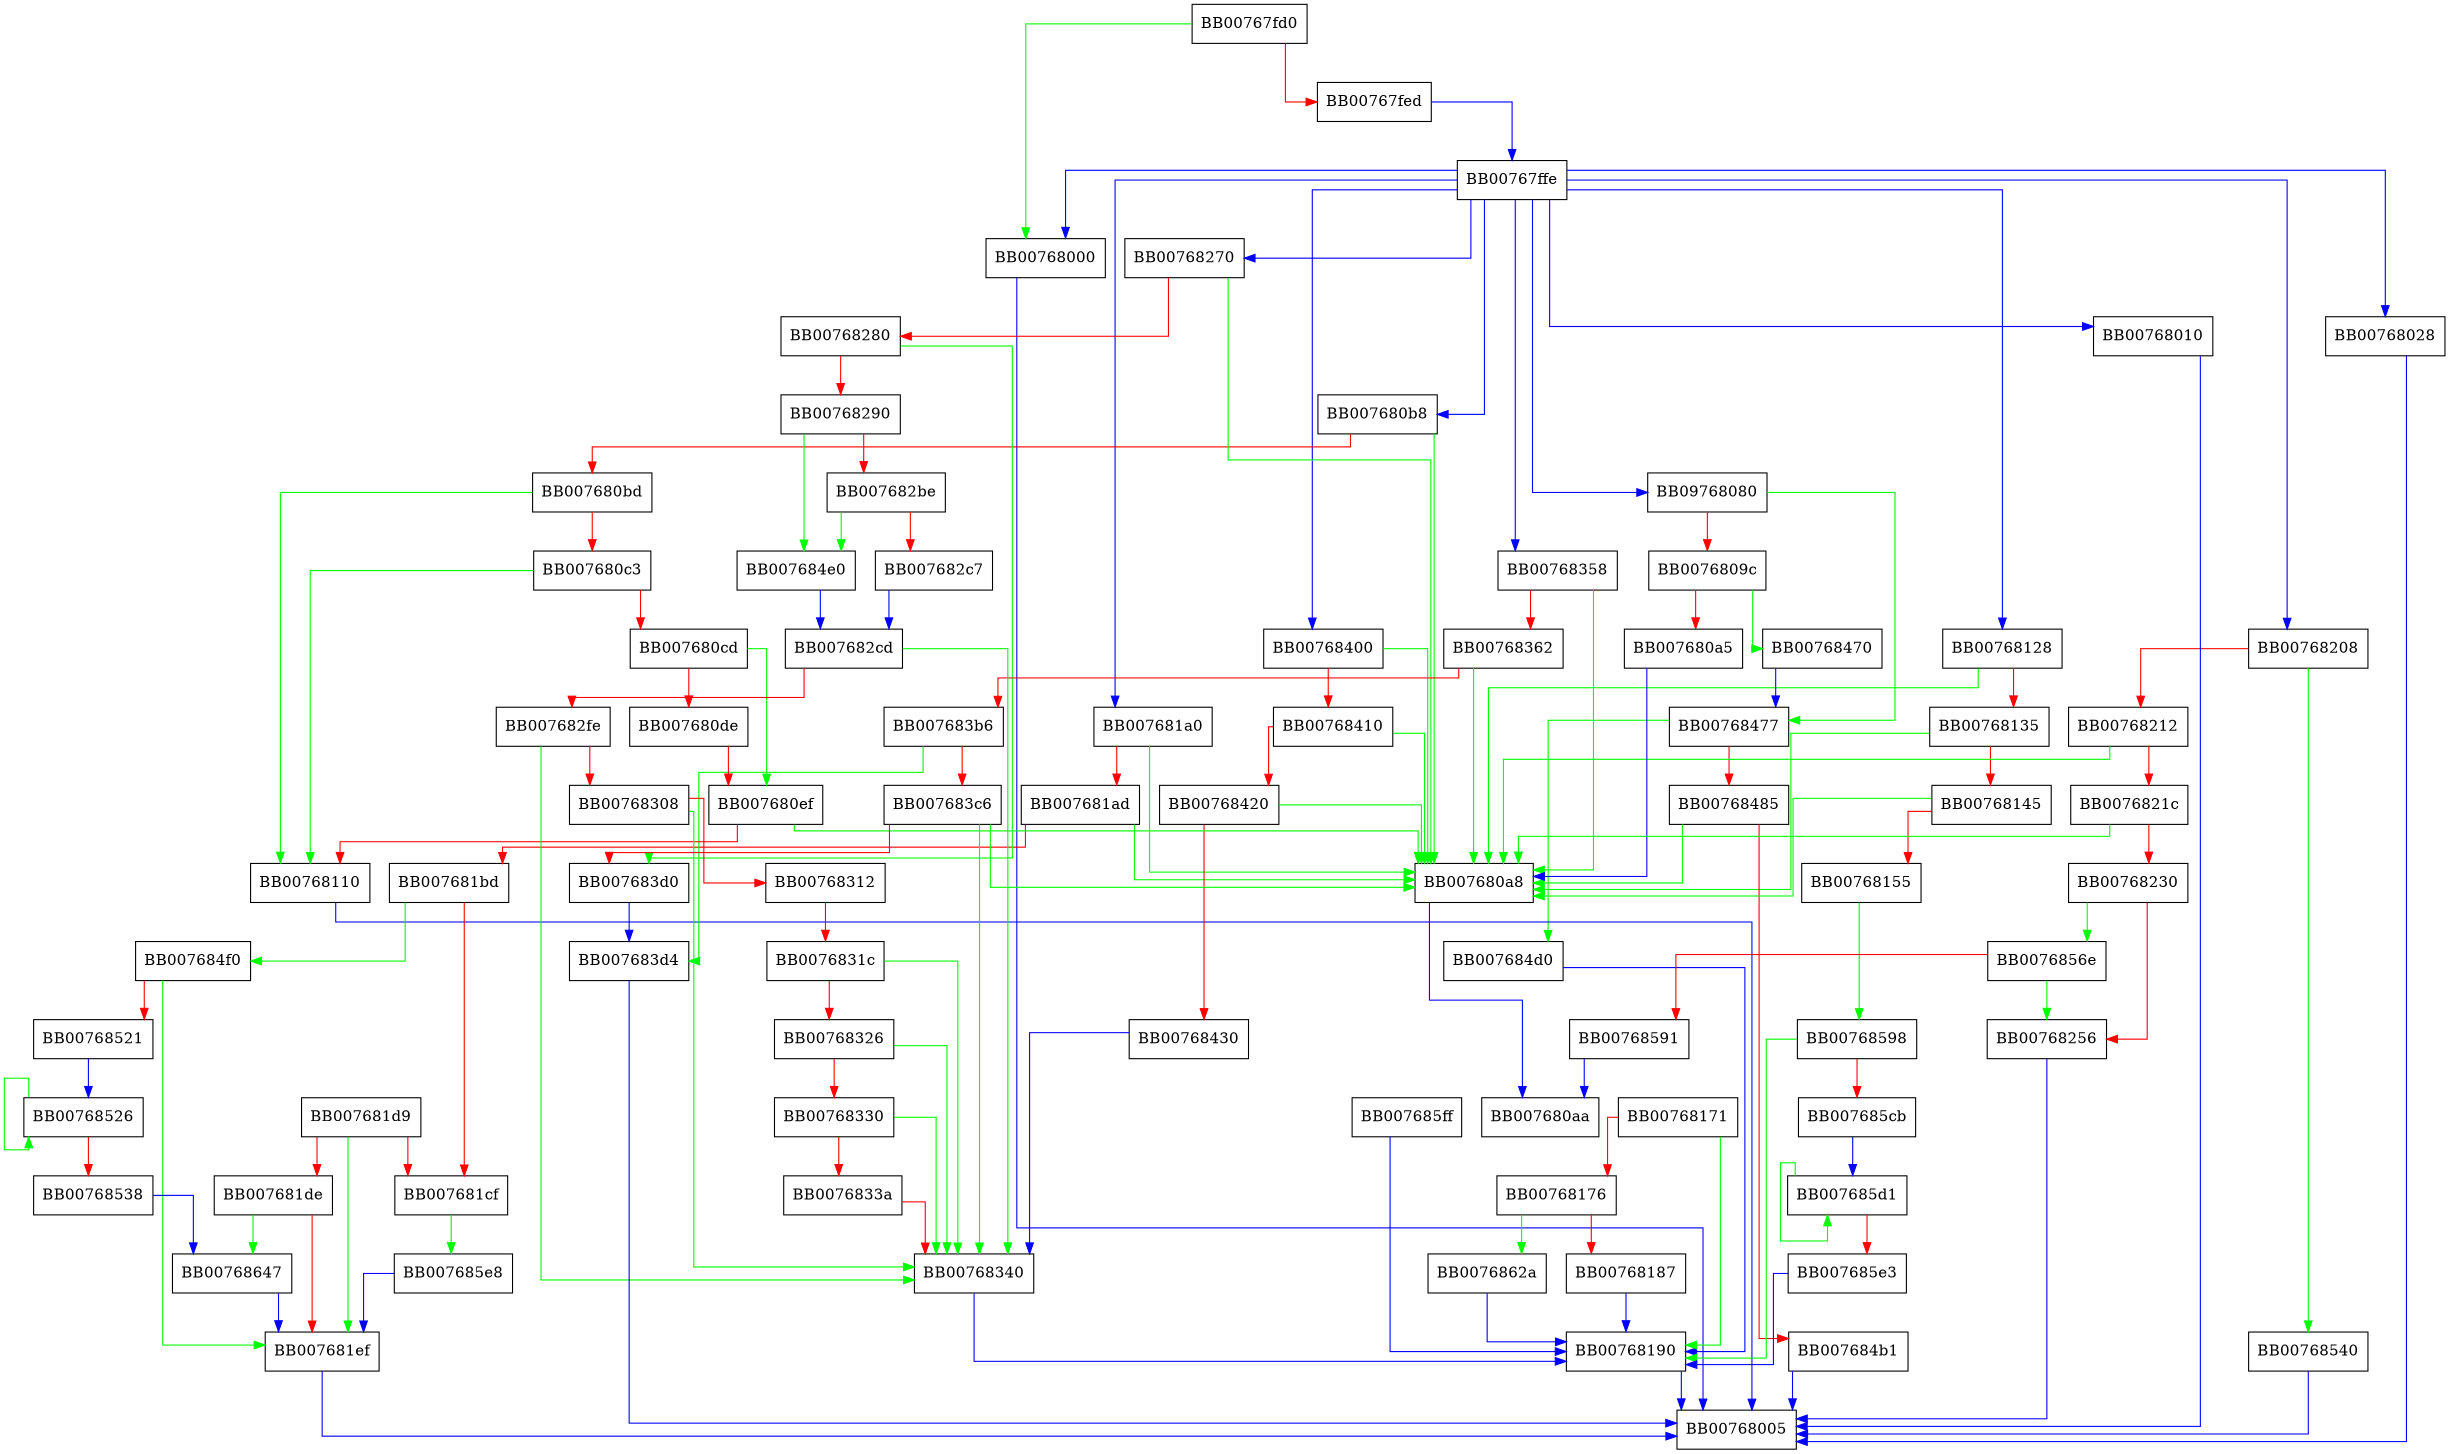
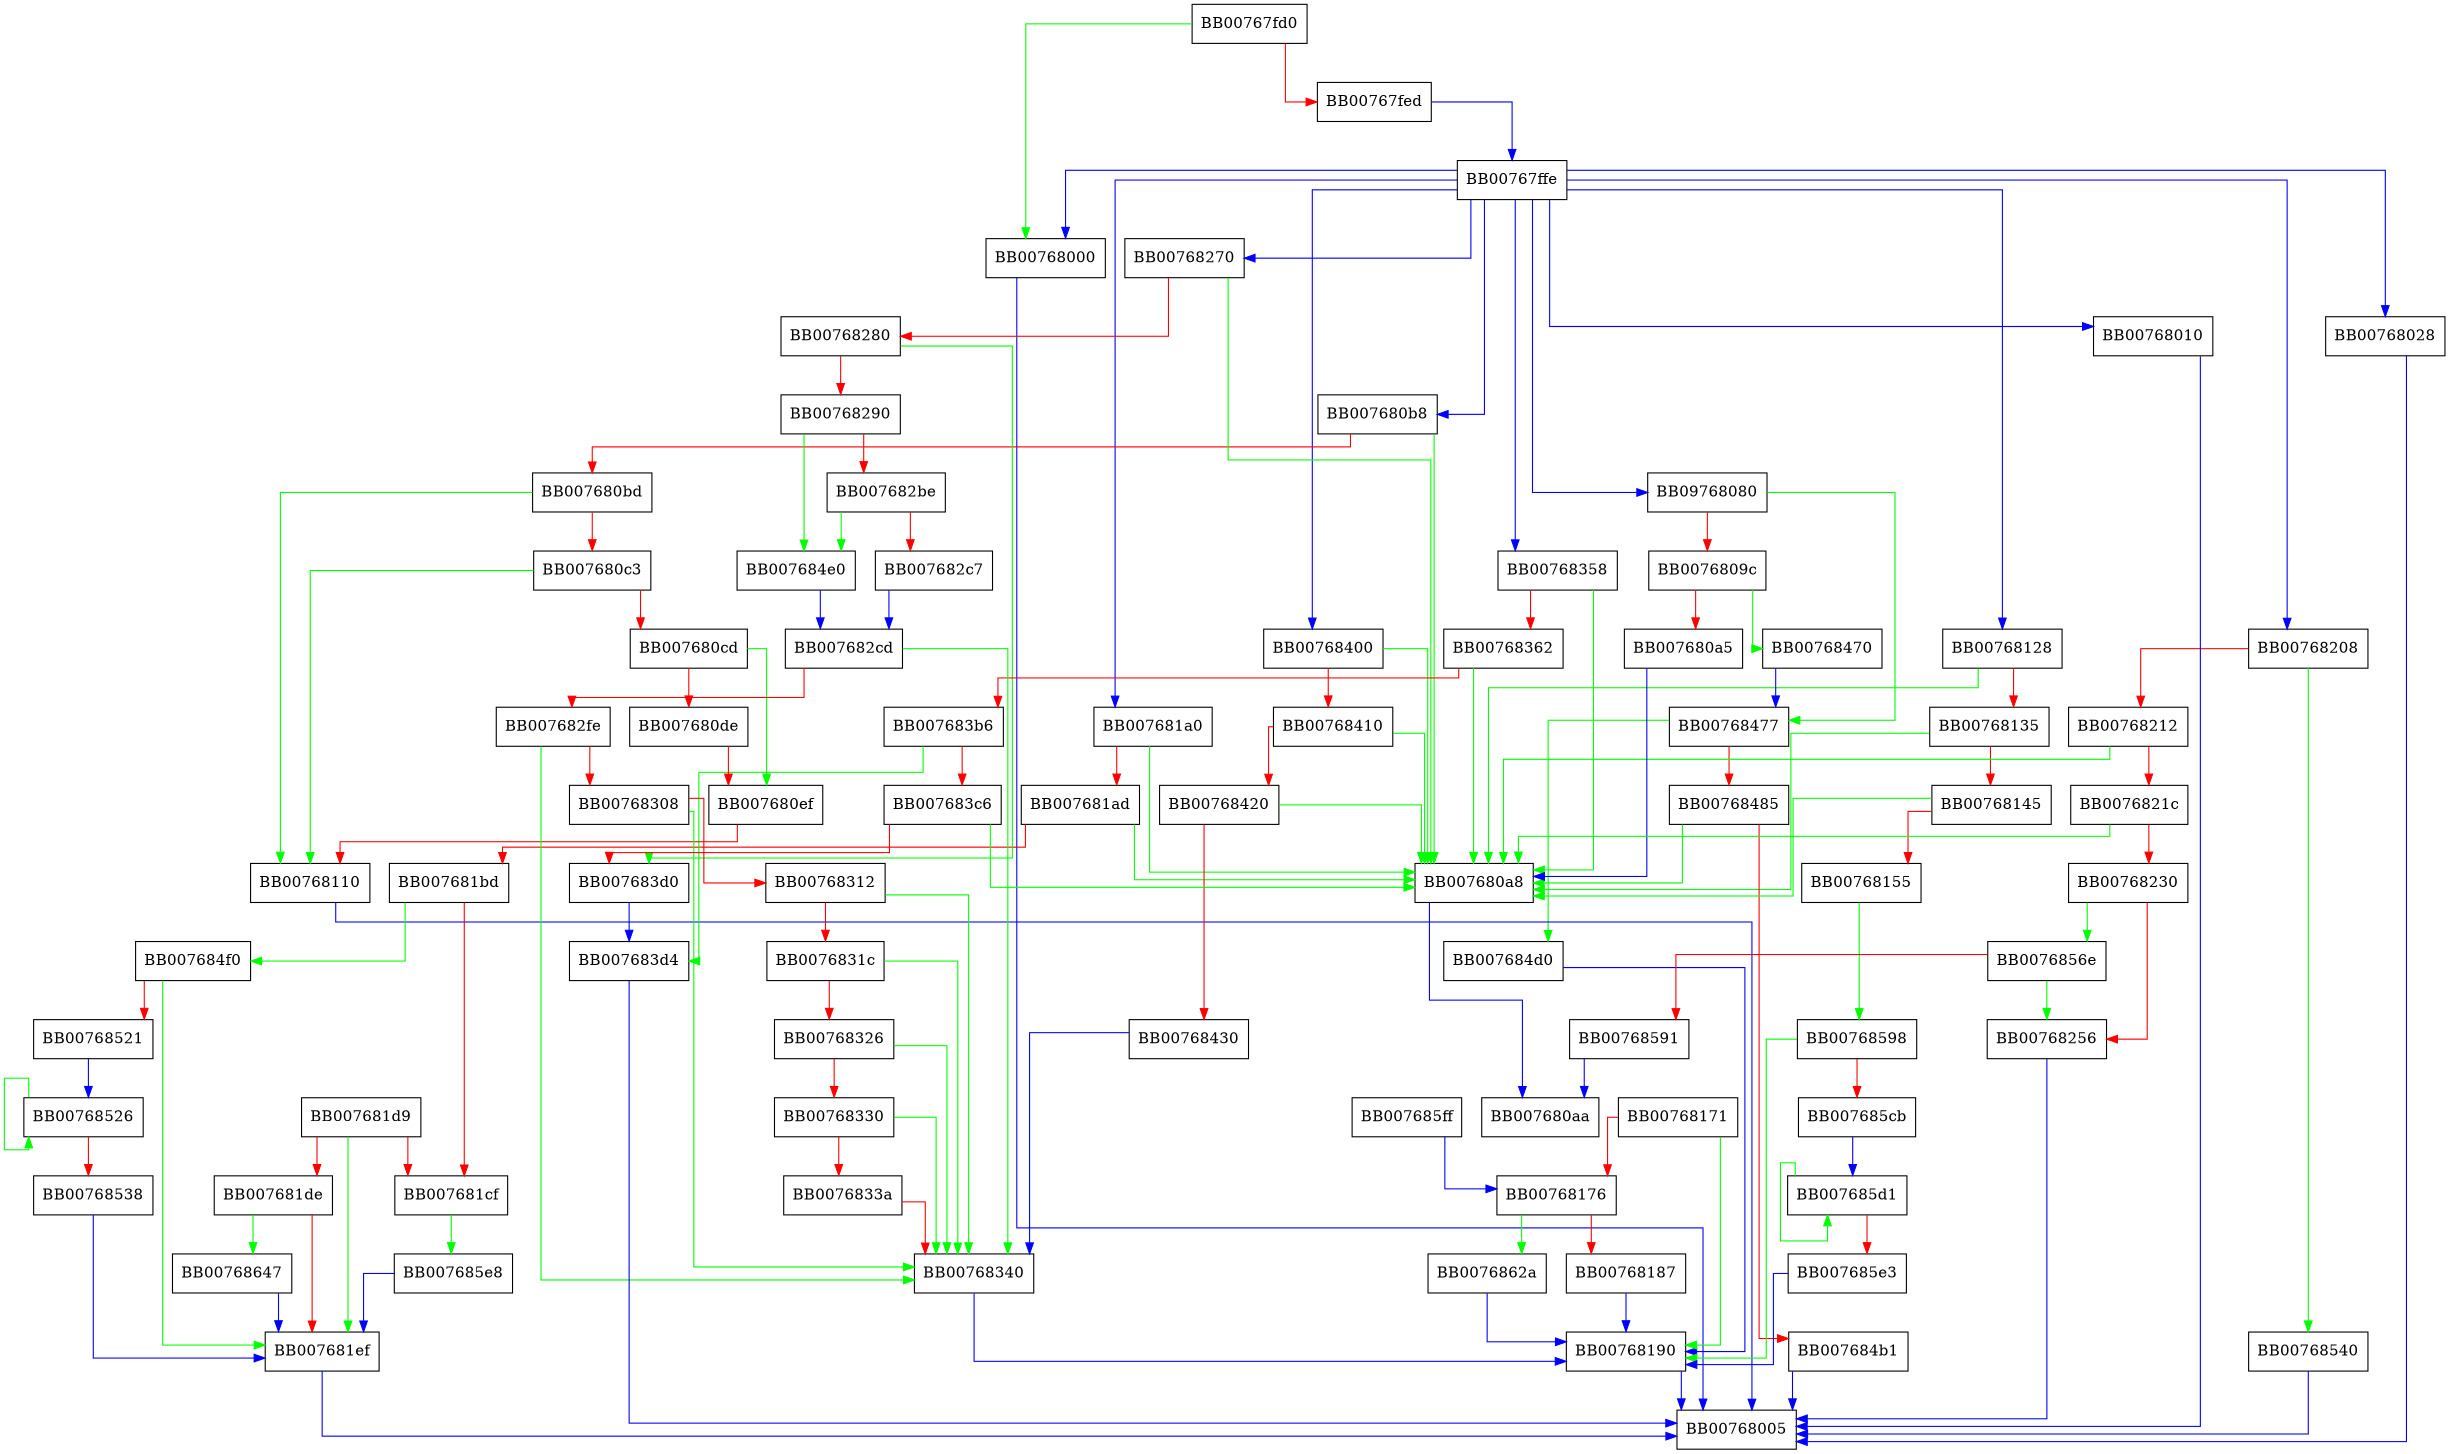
(1114, 831) -> none
(980, 1034) -> (969, 1027)
(193, 1199) -> (102, 1358)
(1390, 1327) -> (1445, 1183)
